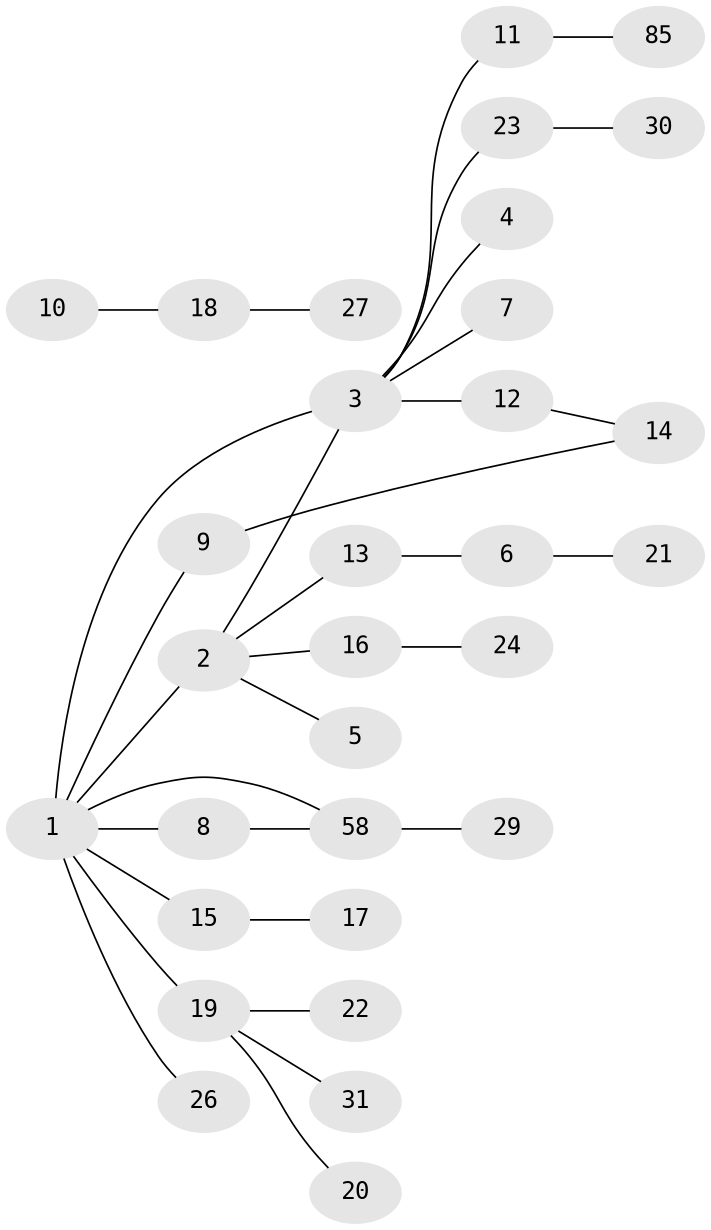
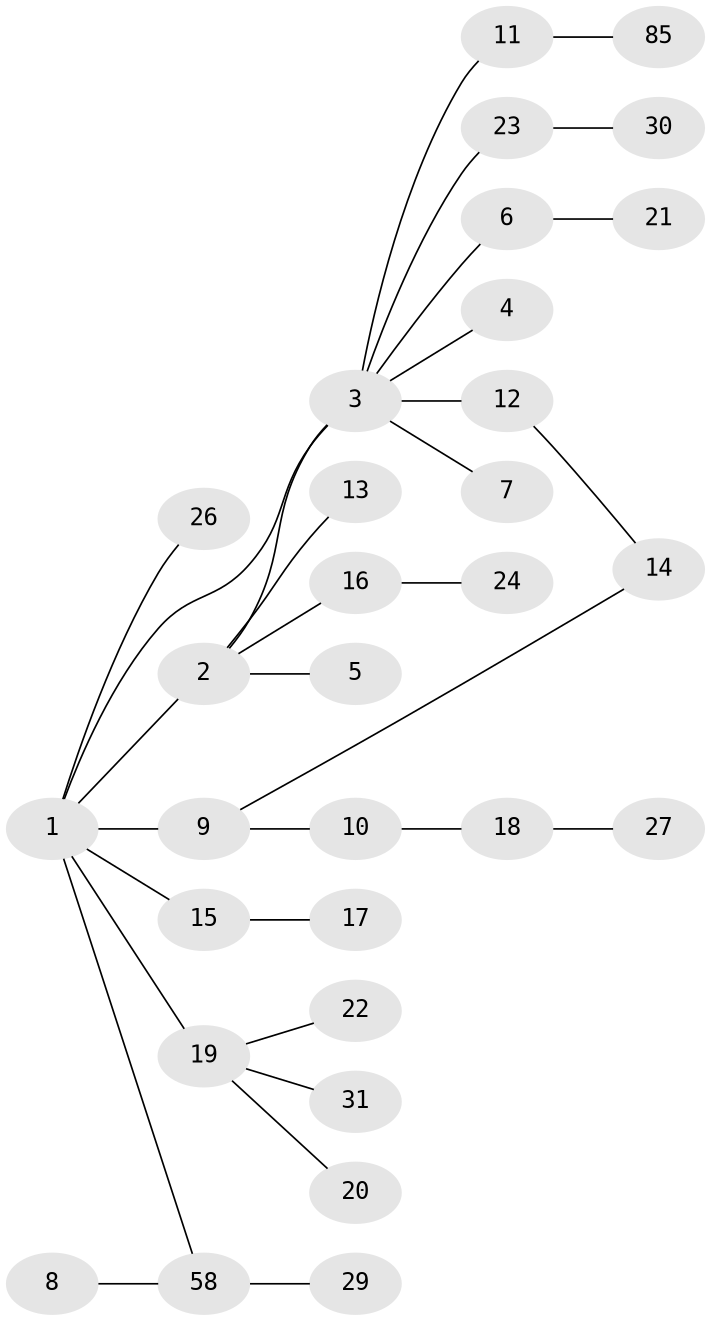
(432, 556) -> (427, 307)
(128, 829) -> none
none -> (280, 829)
